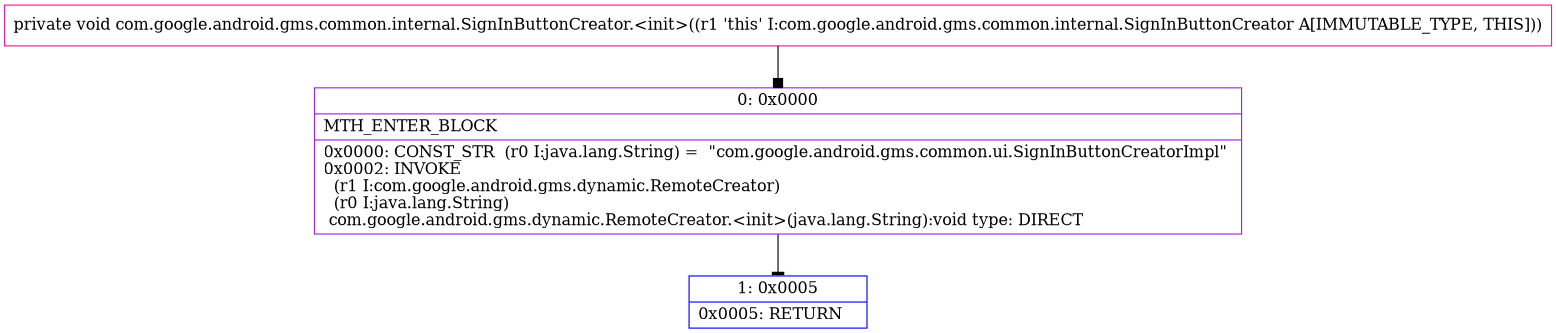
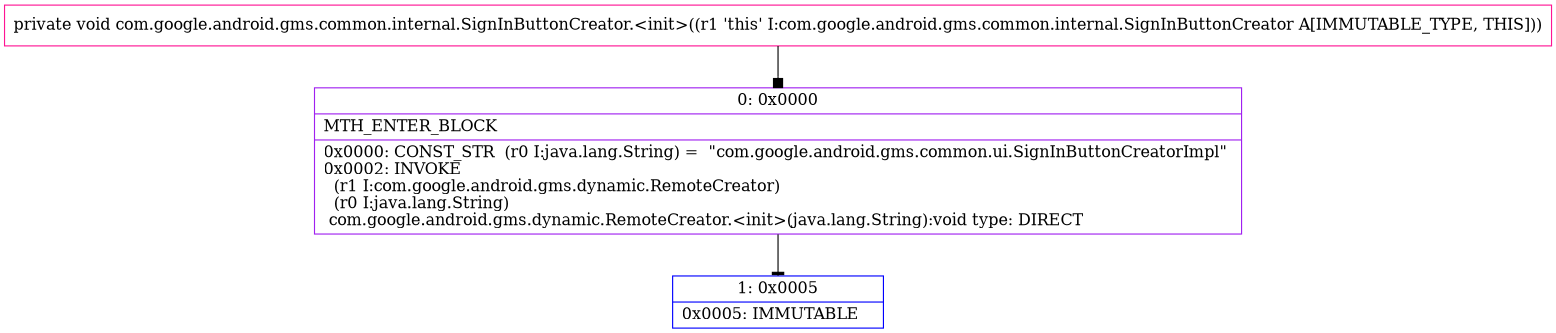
(778, 314) -> (778, 314)
